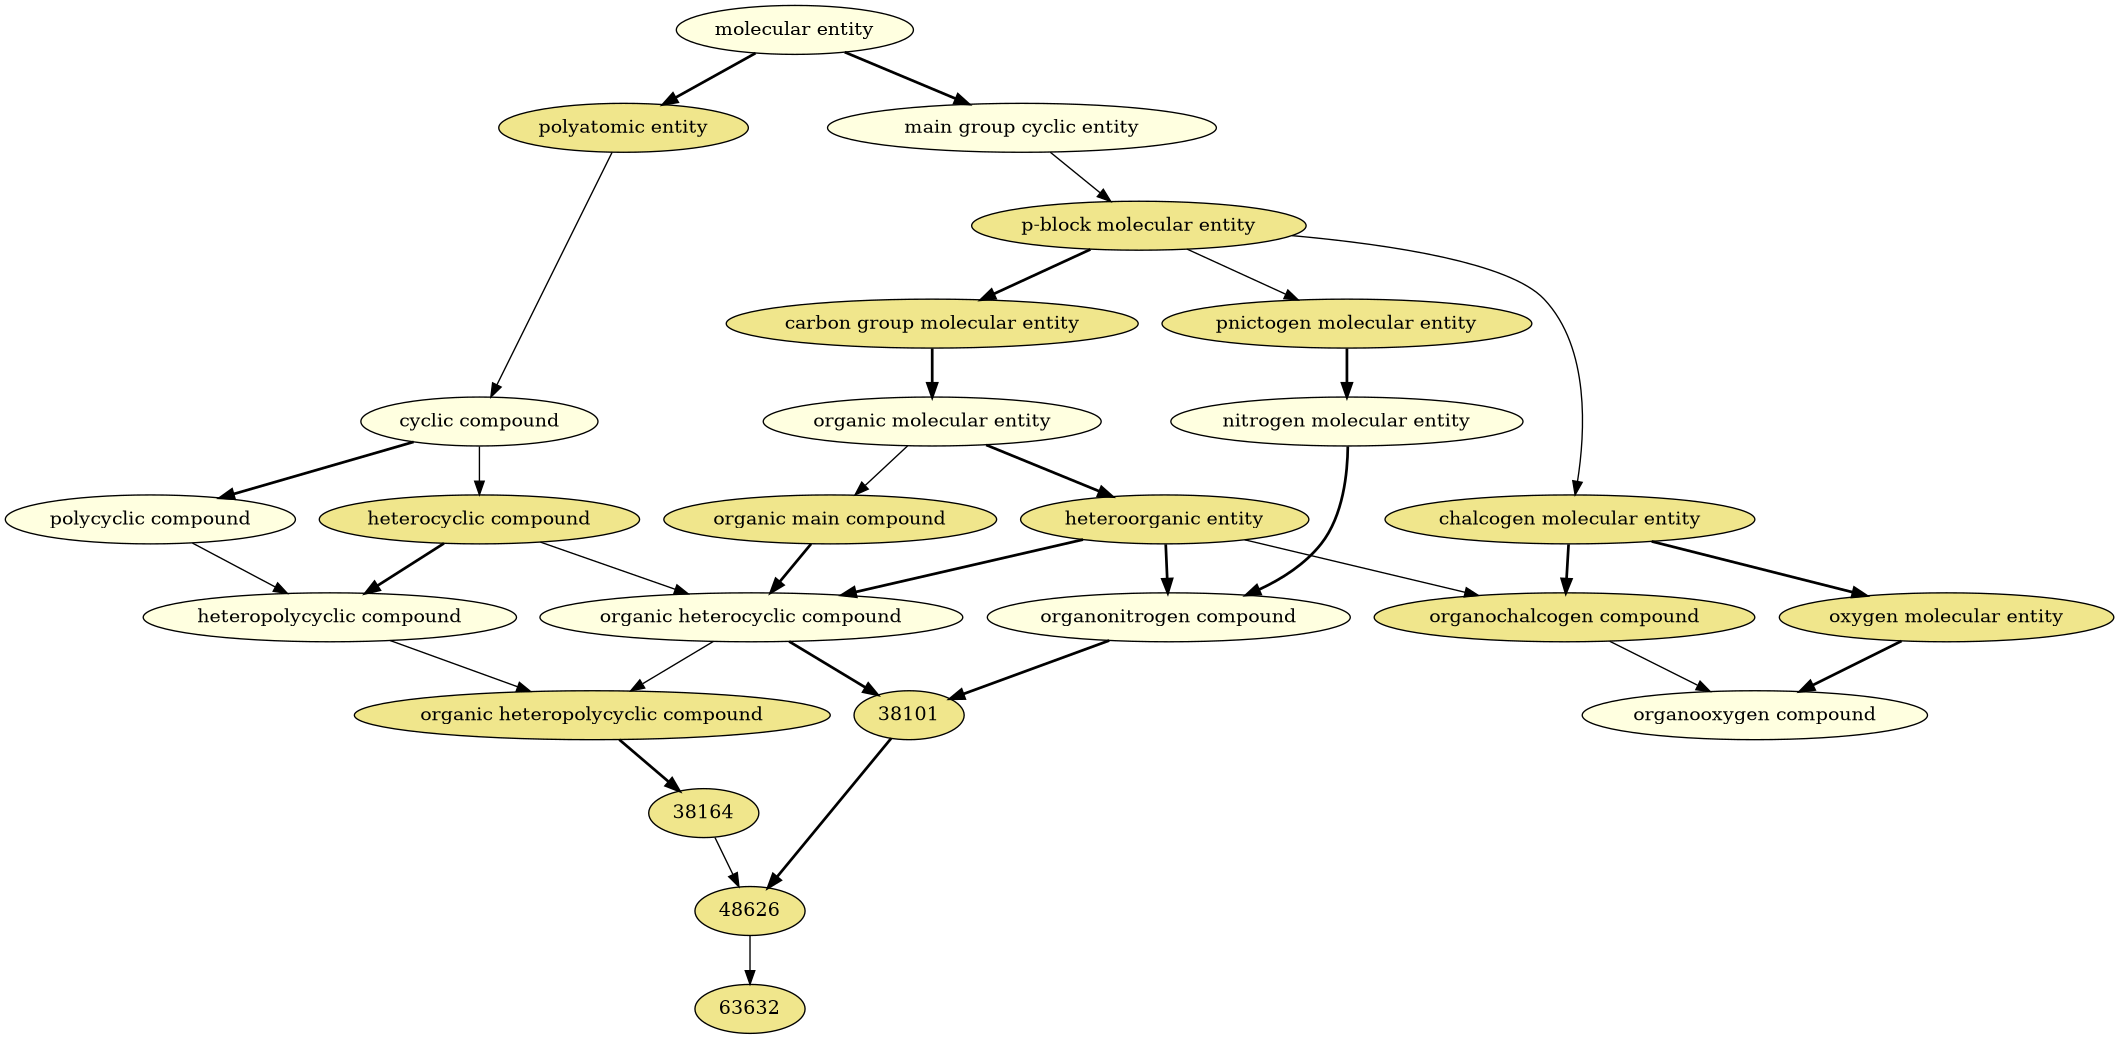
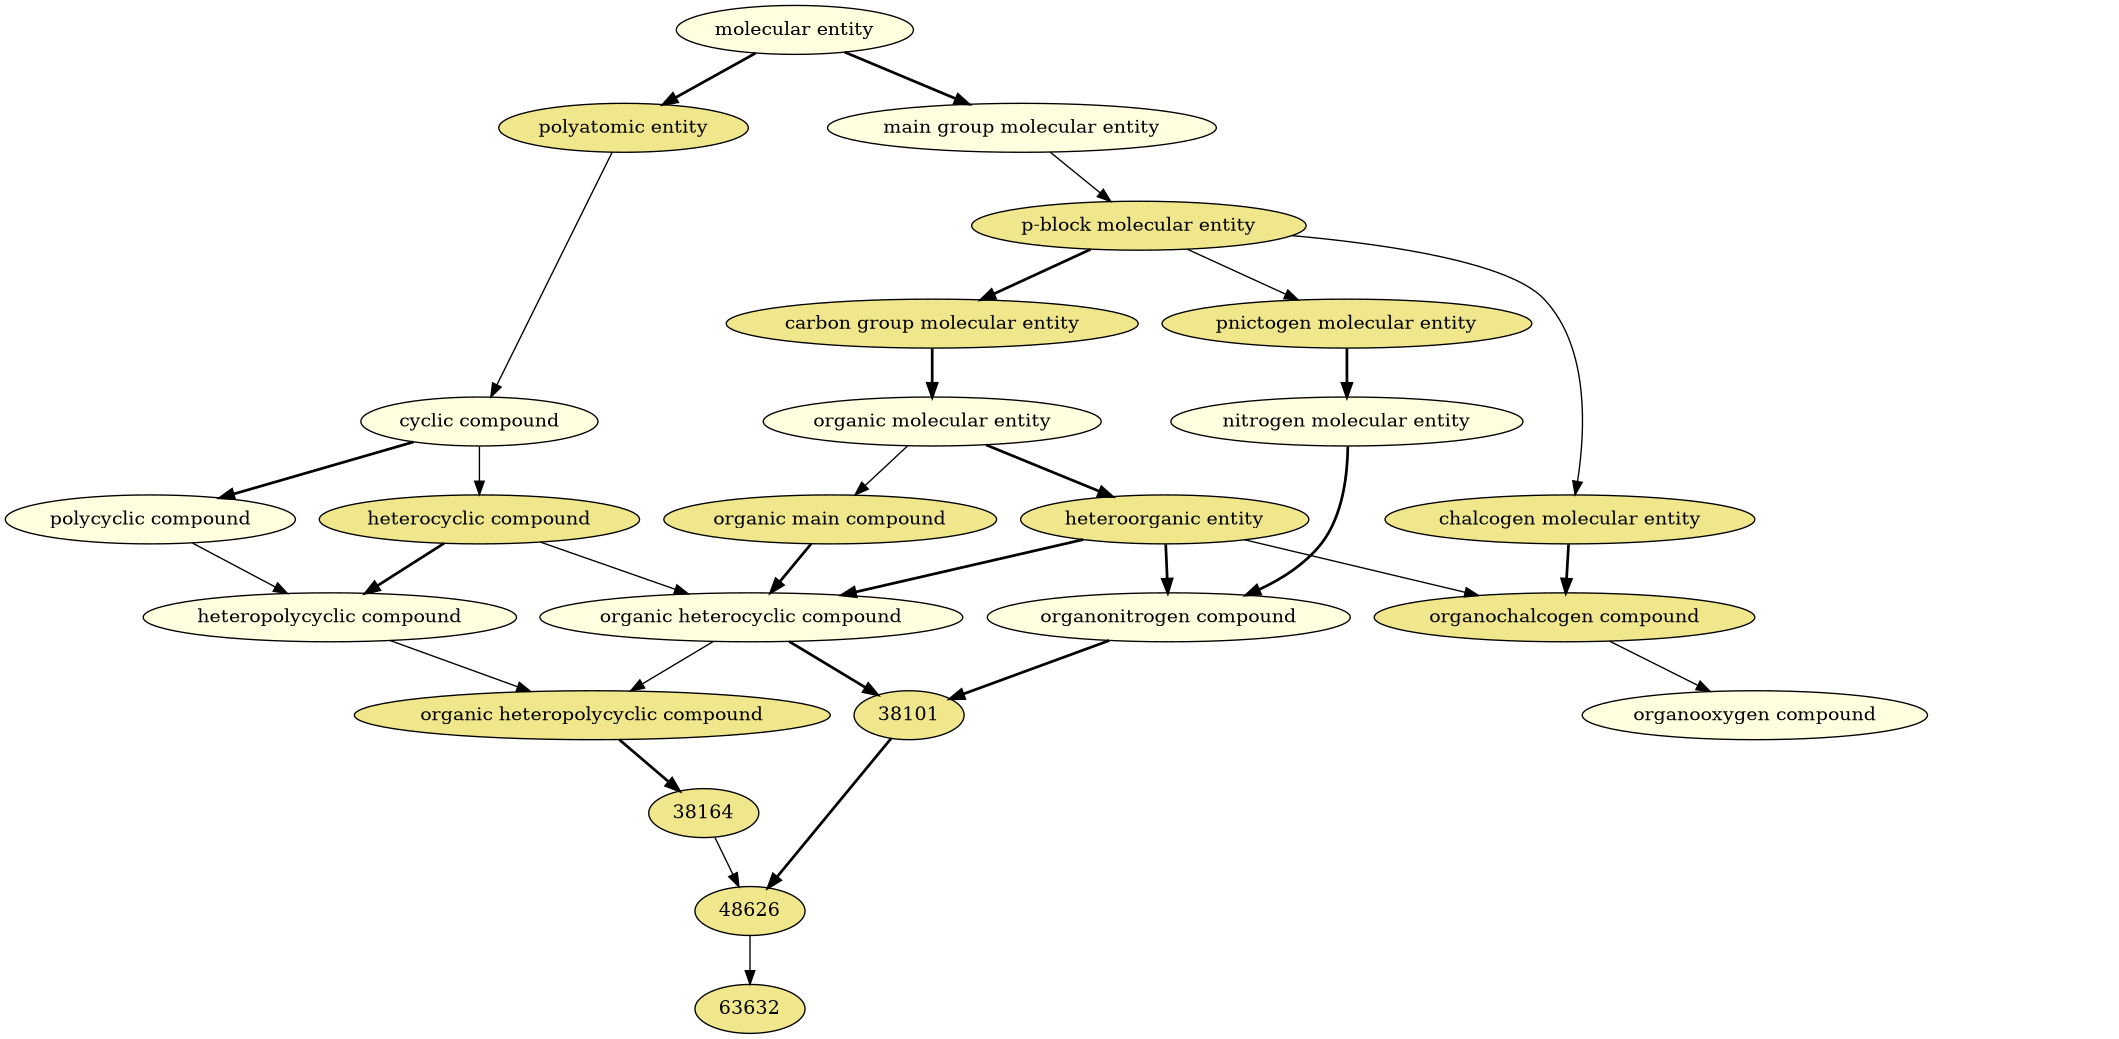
(1022, 128) -> (1022, 128)
(1947, 617) -> none
